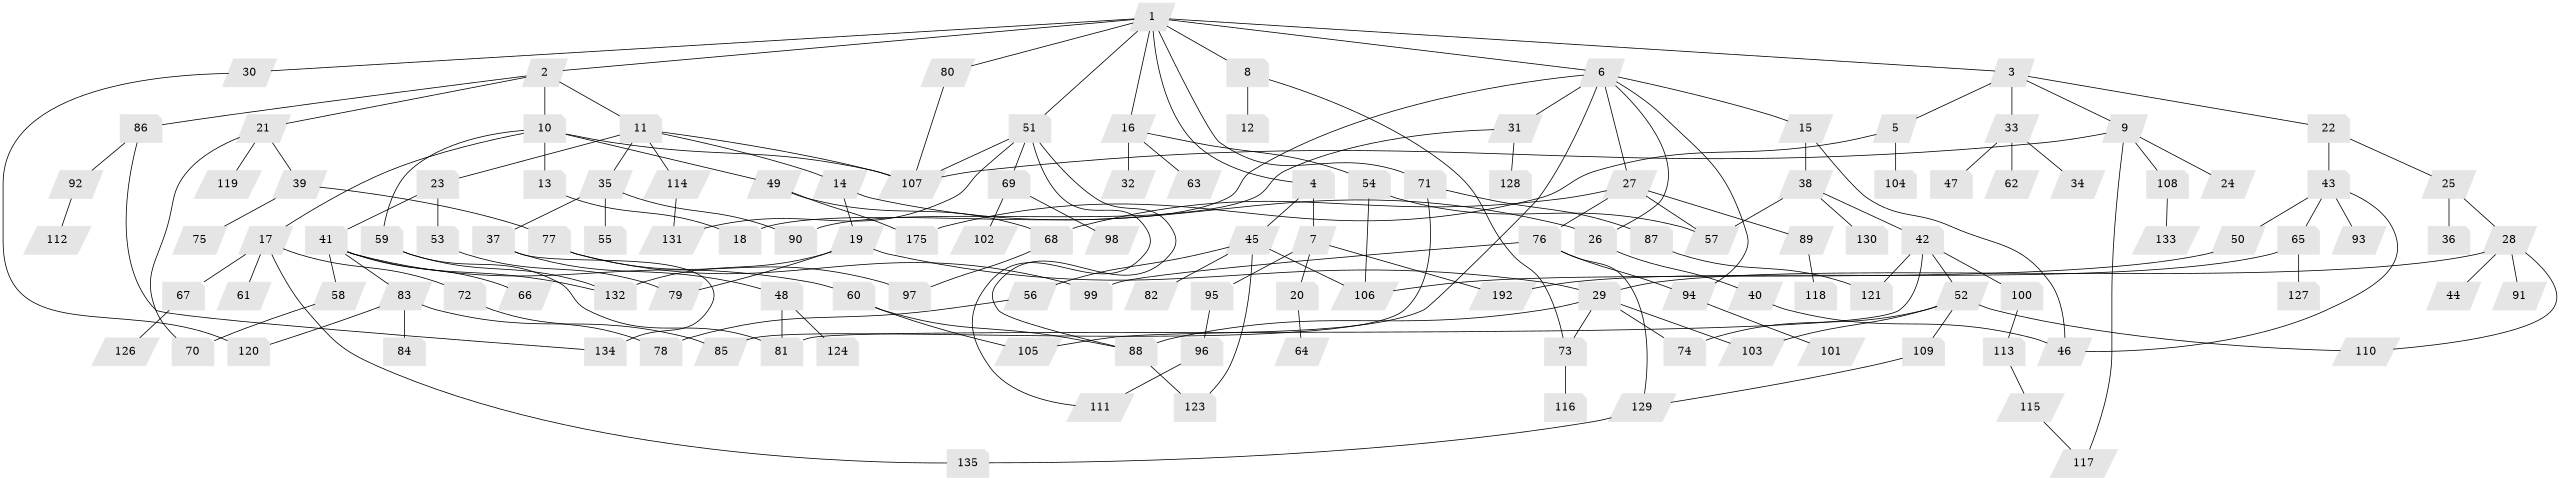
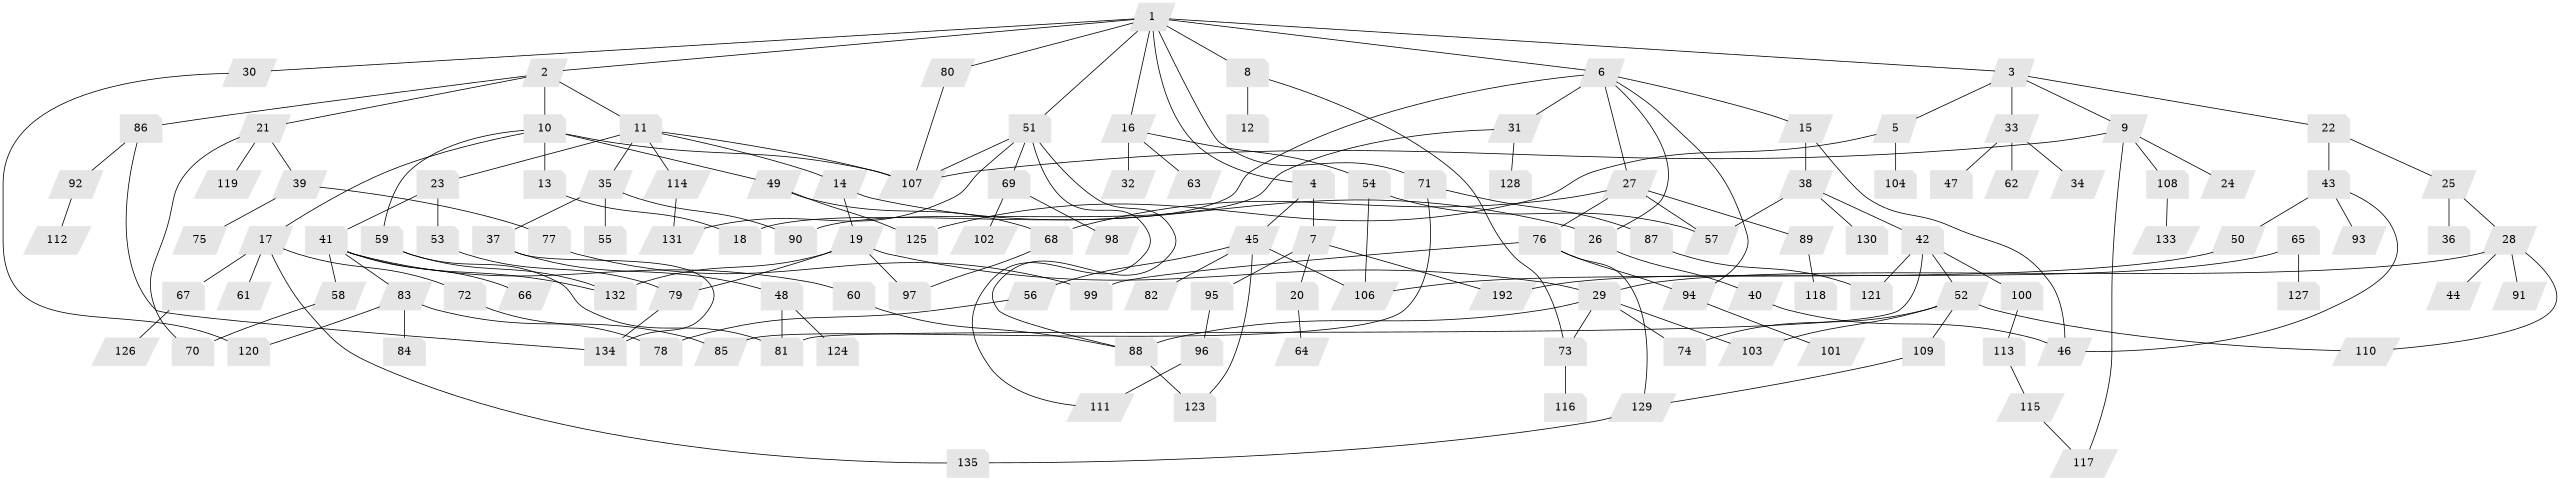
(2314, 212) -> none
(917, 240) -> (917, 240)
(730, 268) -> (884, 269)
none -> (643, 322)
(1028, 352) -> none
